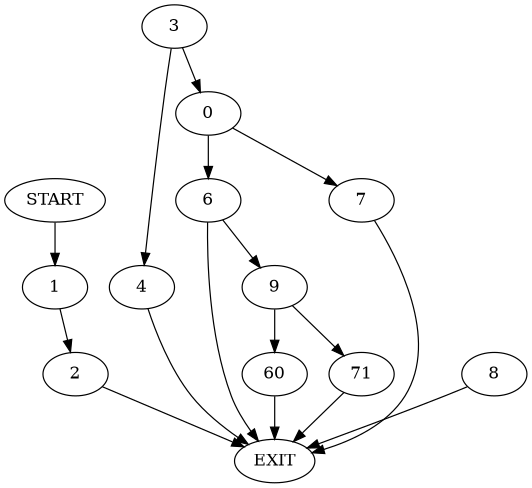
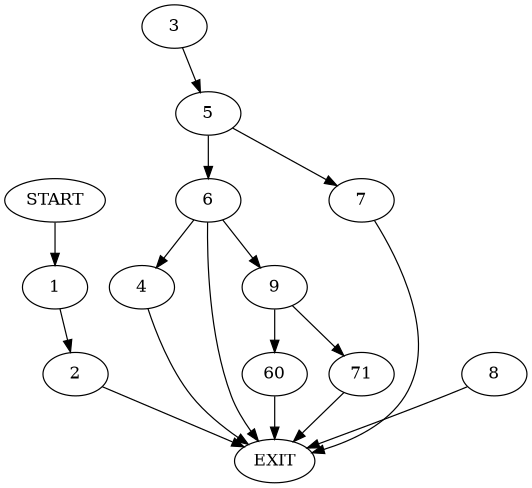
(208, 113) -> (208, 113)
(157, 151) -> (179, 239)
